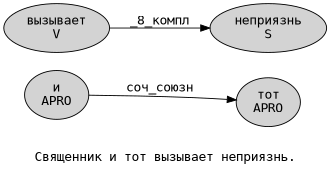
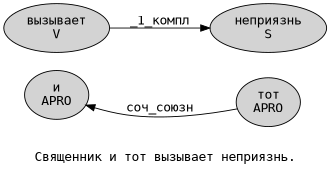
(160, 21) -> (160, 21)
(158, 96) -> (166, 117)
